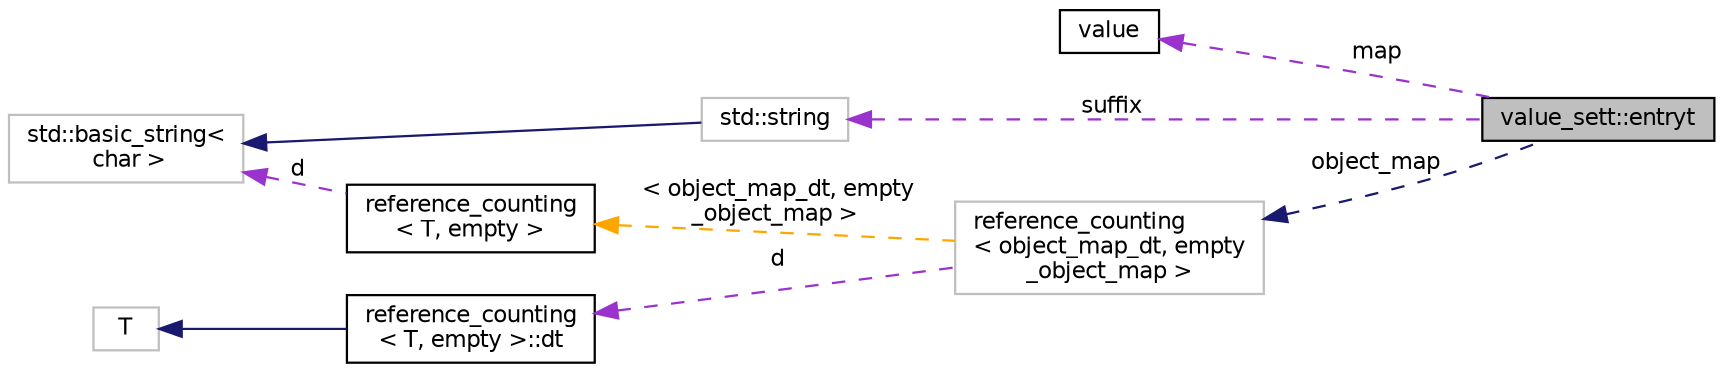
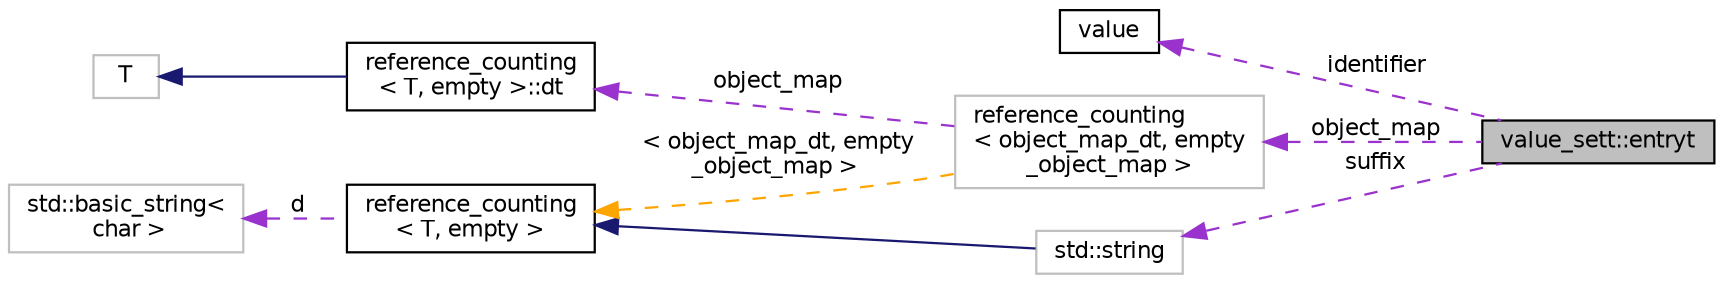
(1373, 53) -> (1373, 66)
(484, 133) -> (827, 237)
(1416, 183) -> (1384, 142)
(775, 260) -> (775, 82)
